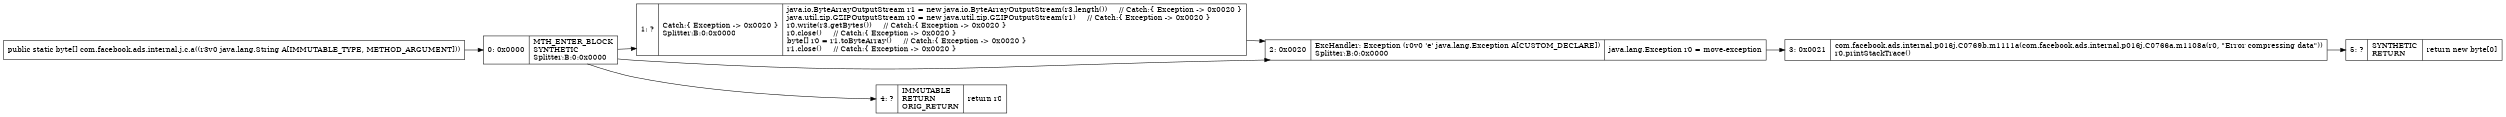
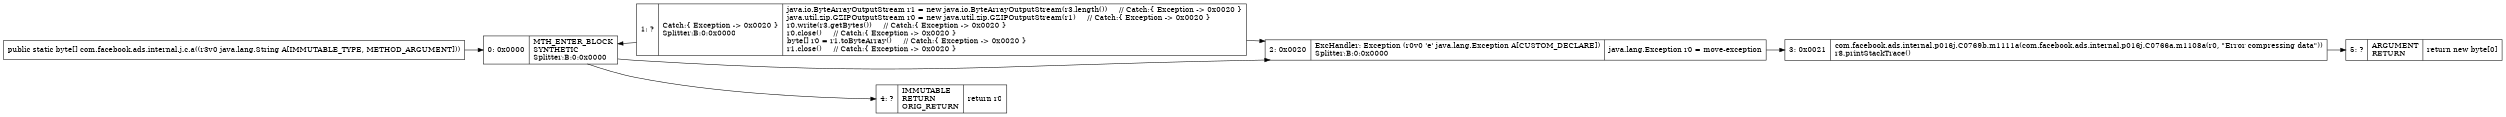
(2395, 46) -> (2395, 46)
(625, 49) -> (630, 43)
(1873, 54) -> (1873, 54)
